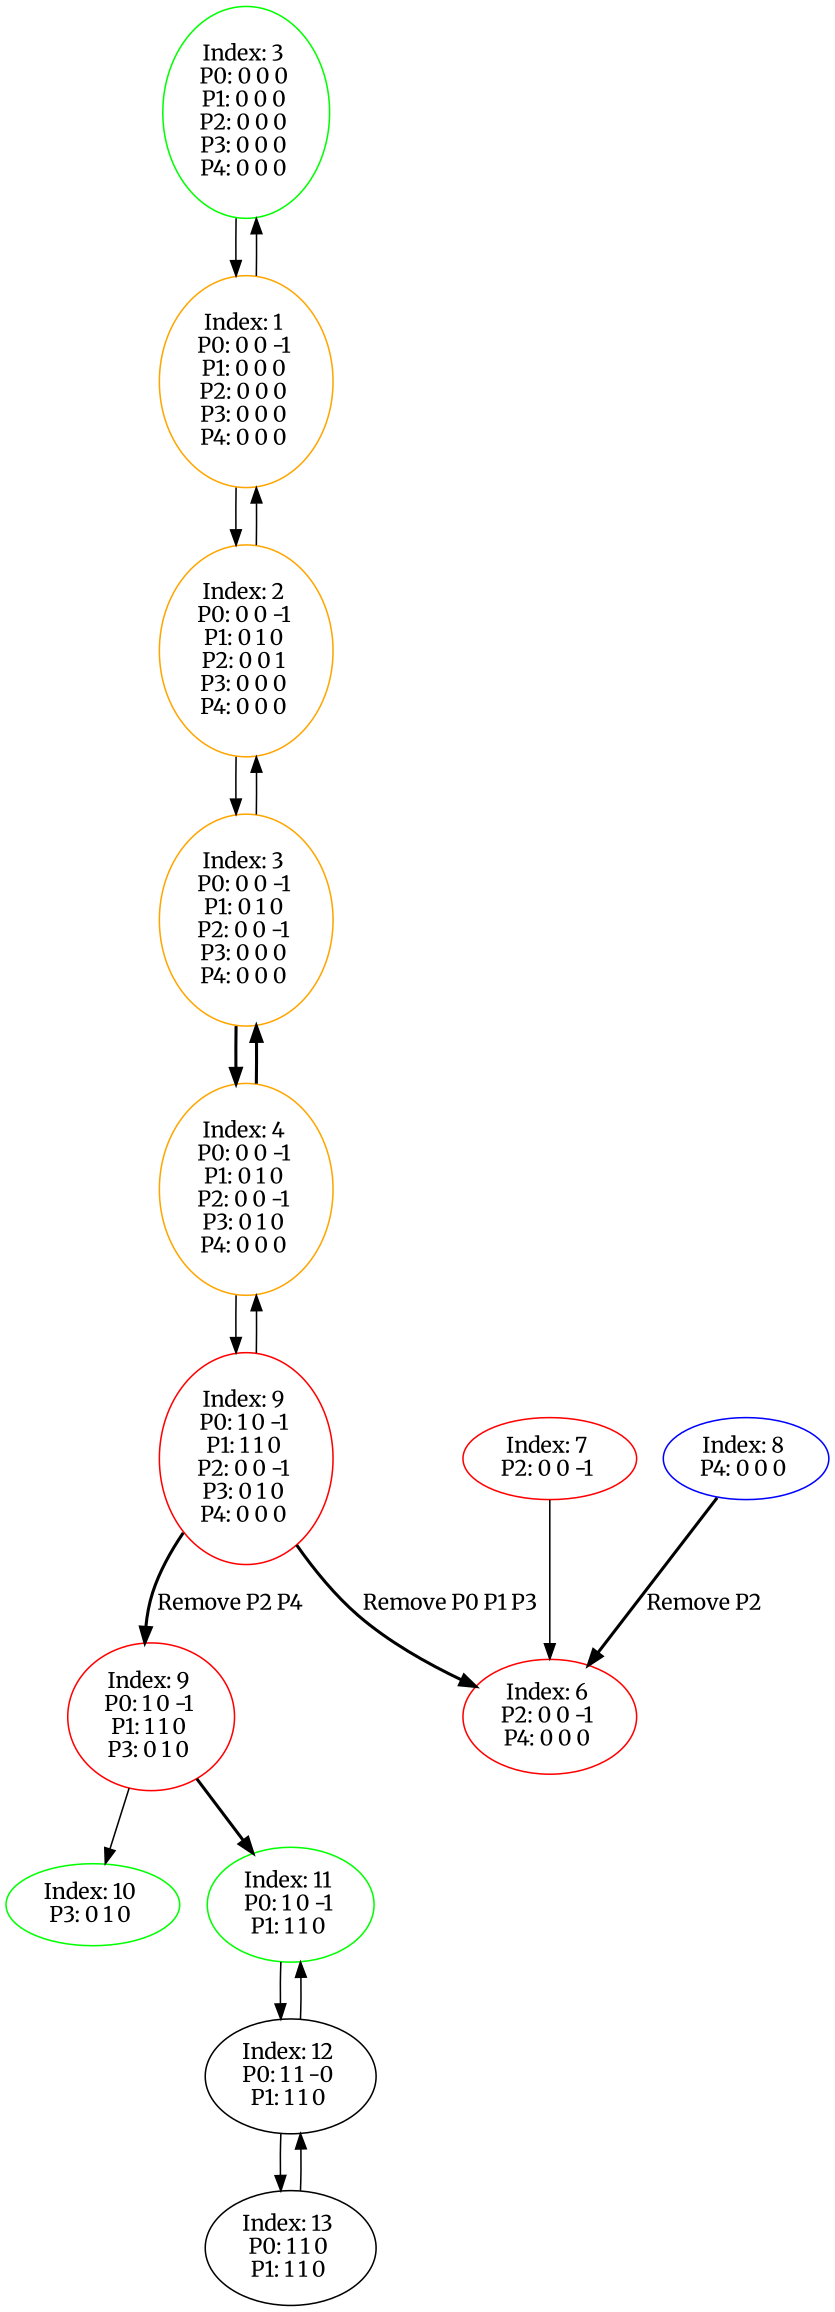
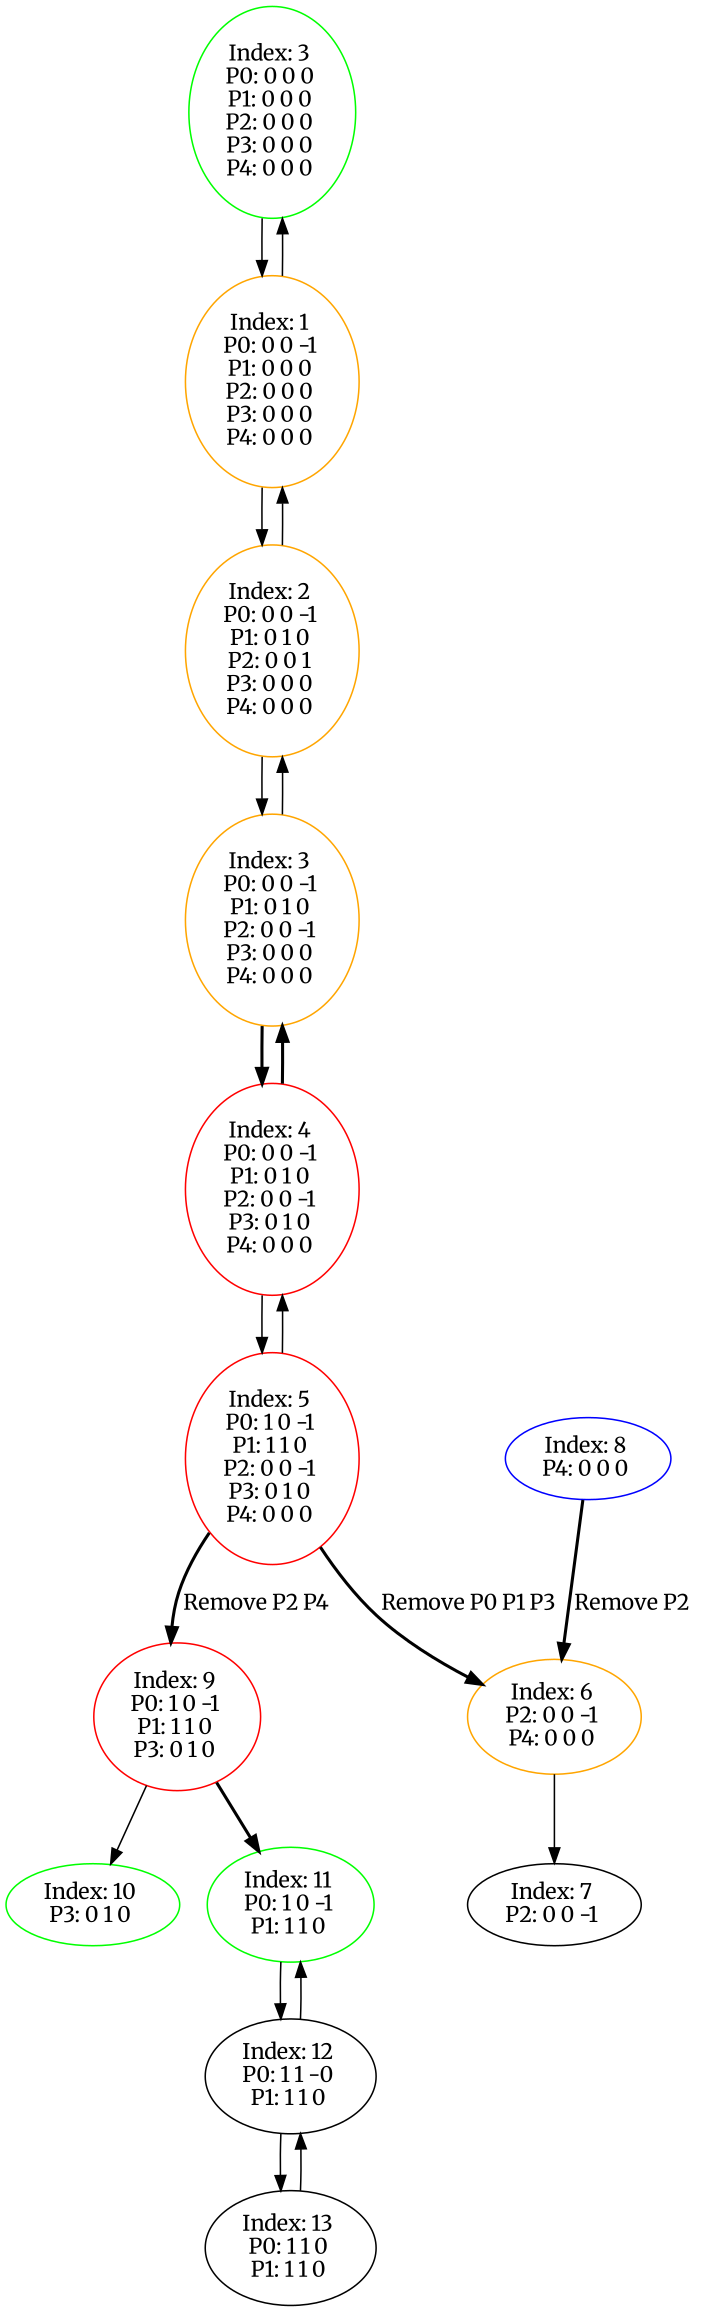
(246, 1189) -> (272, 1189)
(246, 1459) -> (272, 1459)
(550, 1459) -> (554, 1905)
(550, 1572) -> (554, 1811)
(550, 1717) -> (554, 1717)
